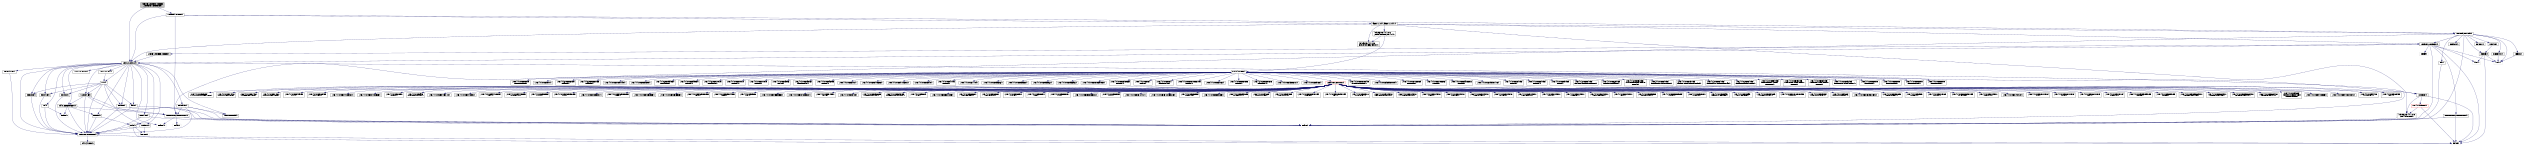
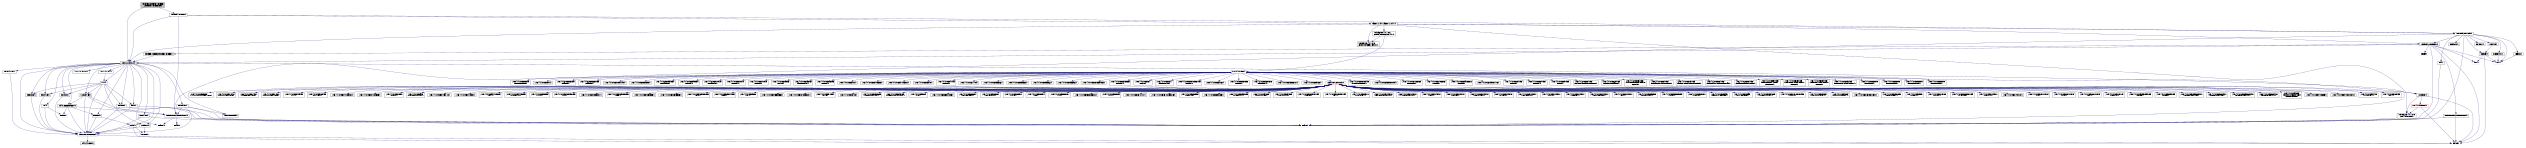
(158, 54) -> (159, 54)
